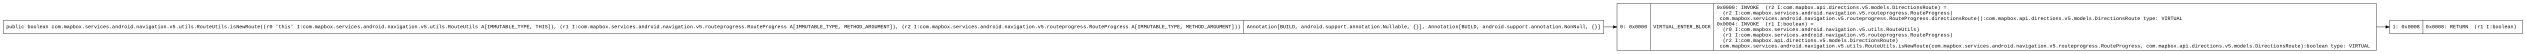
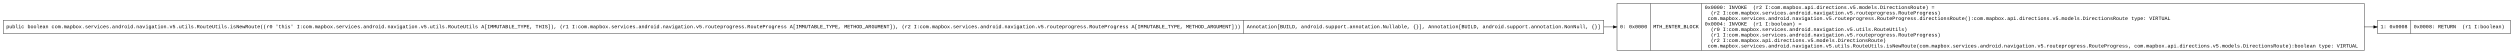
(1682, 27) -> (1676, 27)
